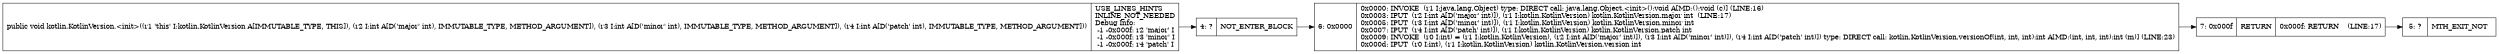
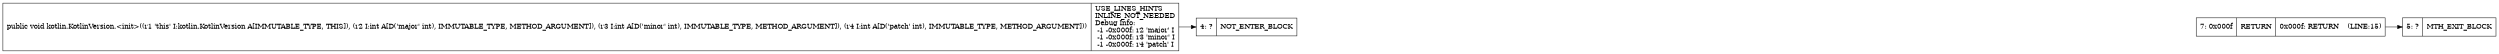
(1747, 27) -> none
(2330, 27) -> (2330, 27)
(2459, 27) -> (2459, 27)
